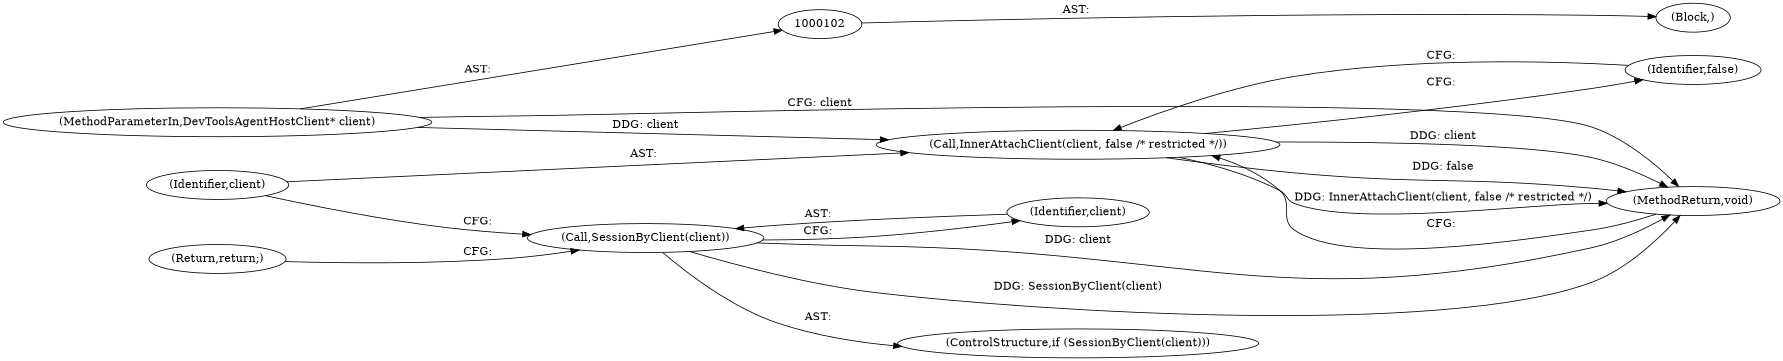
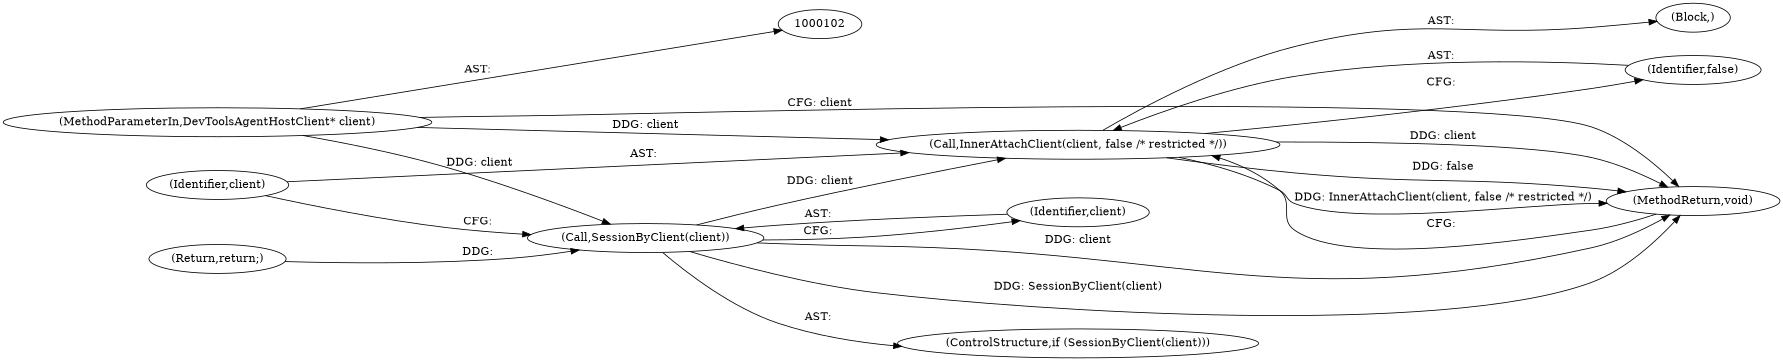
(1255, 16) -> (1366, 33)
(1443, 56) -> (1443, 56)
none -> (448, 168)
none -> (847, 190)
(480, 252) -> (480, 252)
